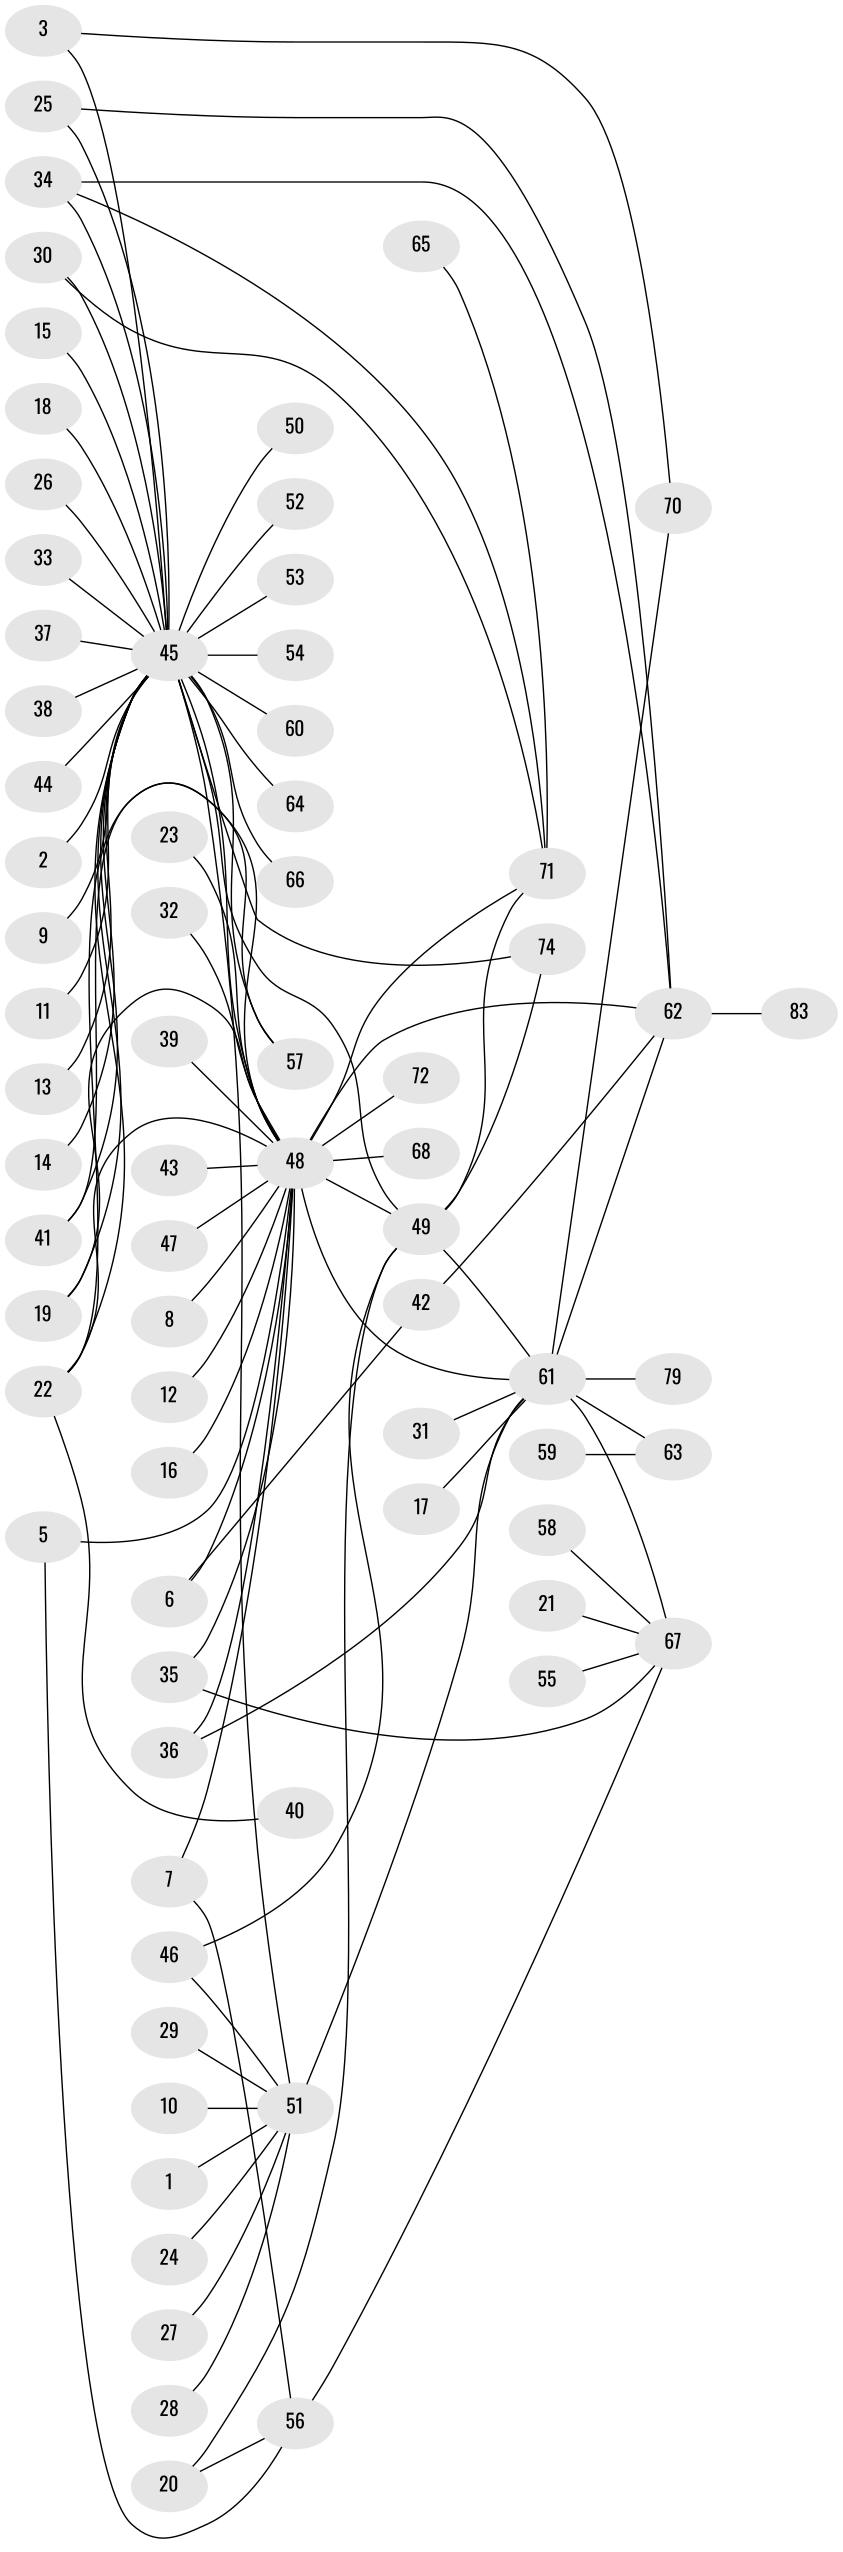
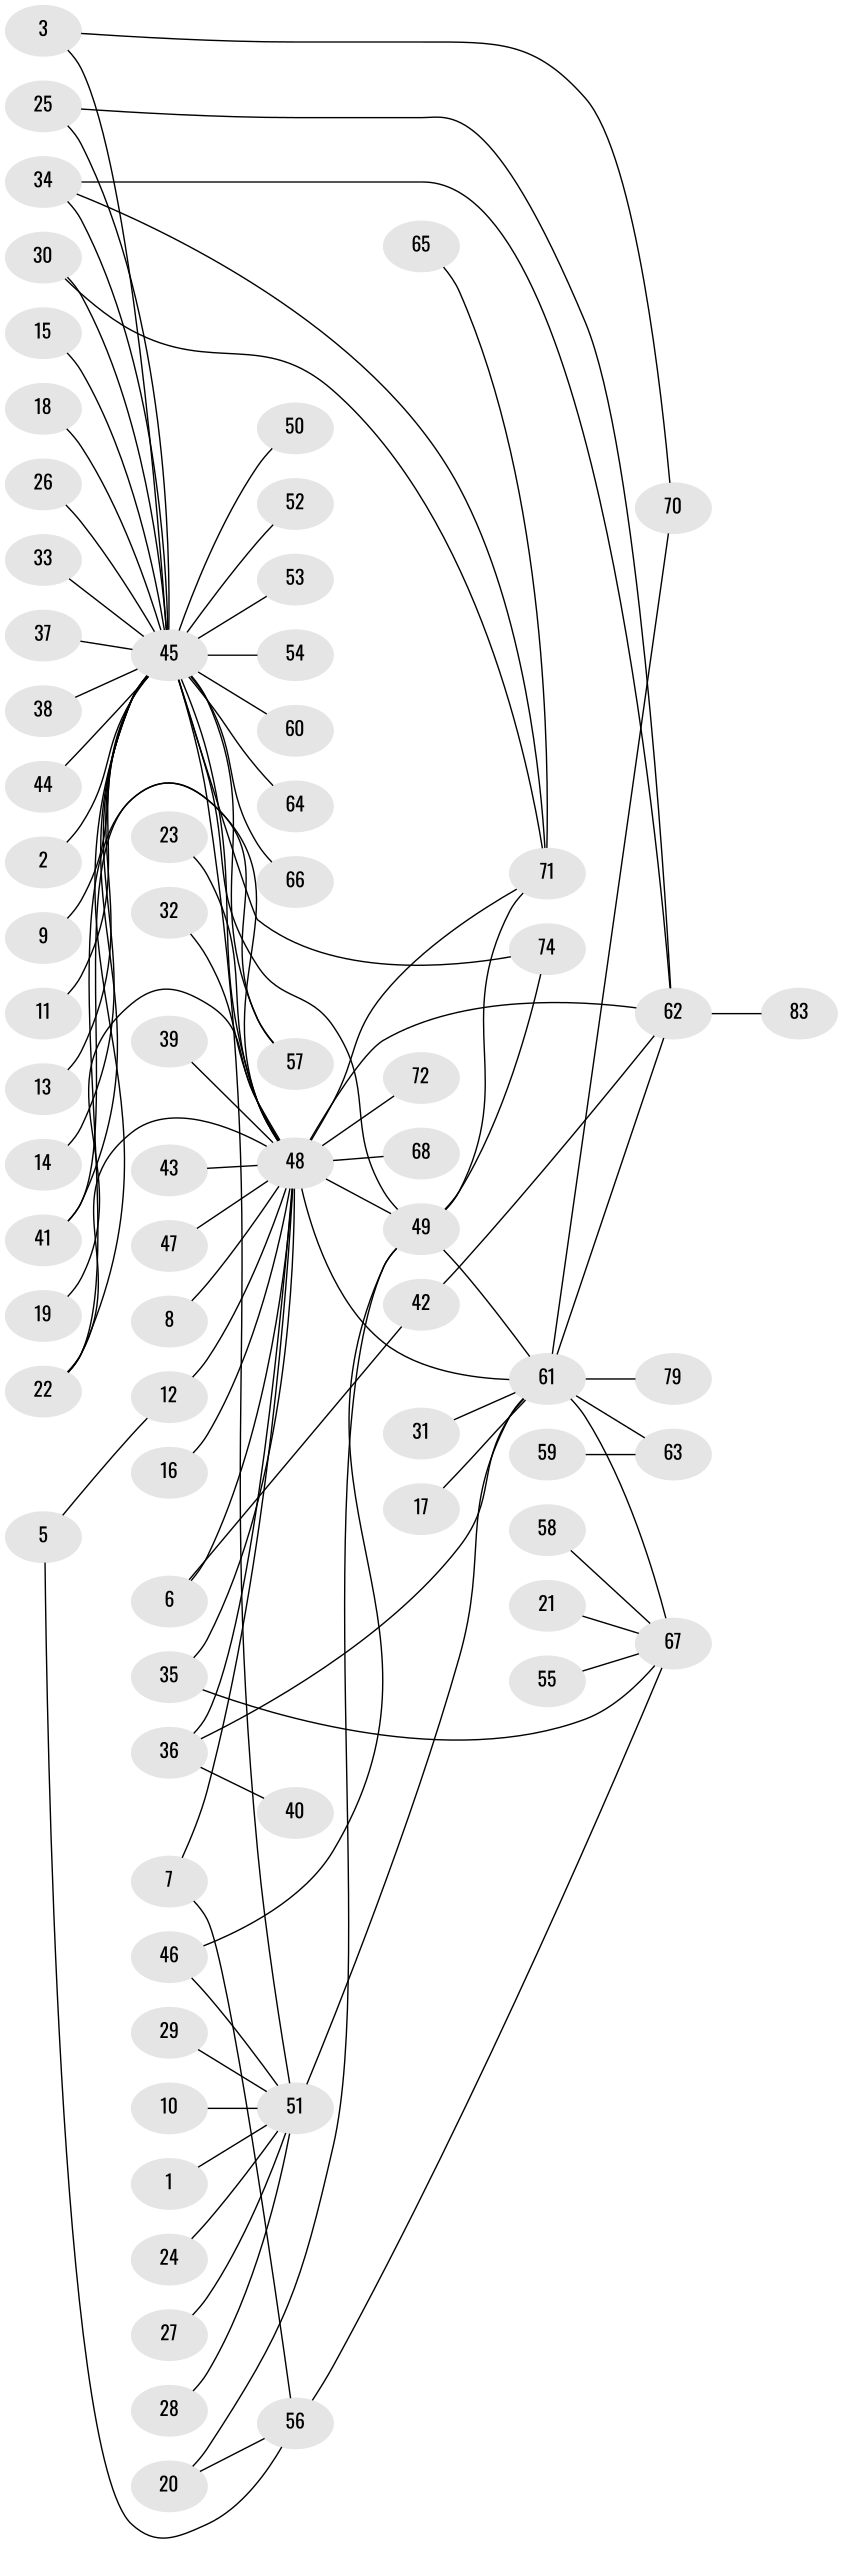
(110, 987) -> none
(230, 1475) -> (104, 1466)
(83, 1675) -> (232, 1783)
